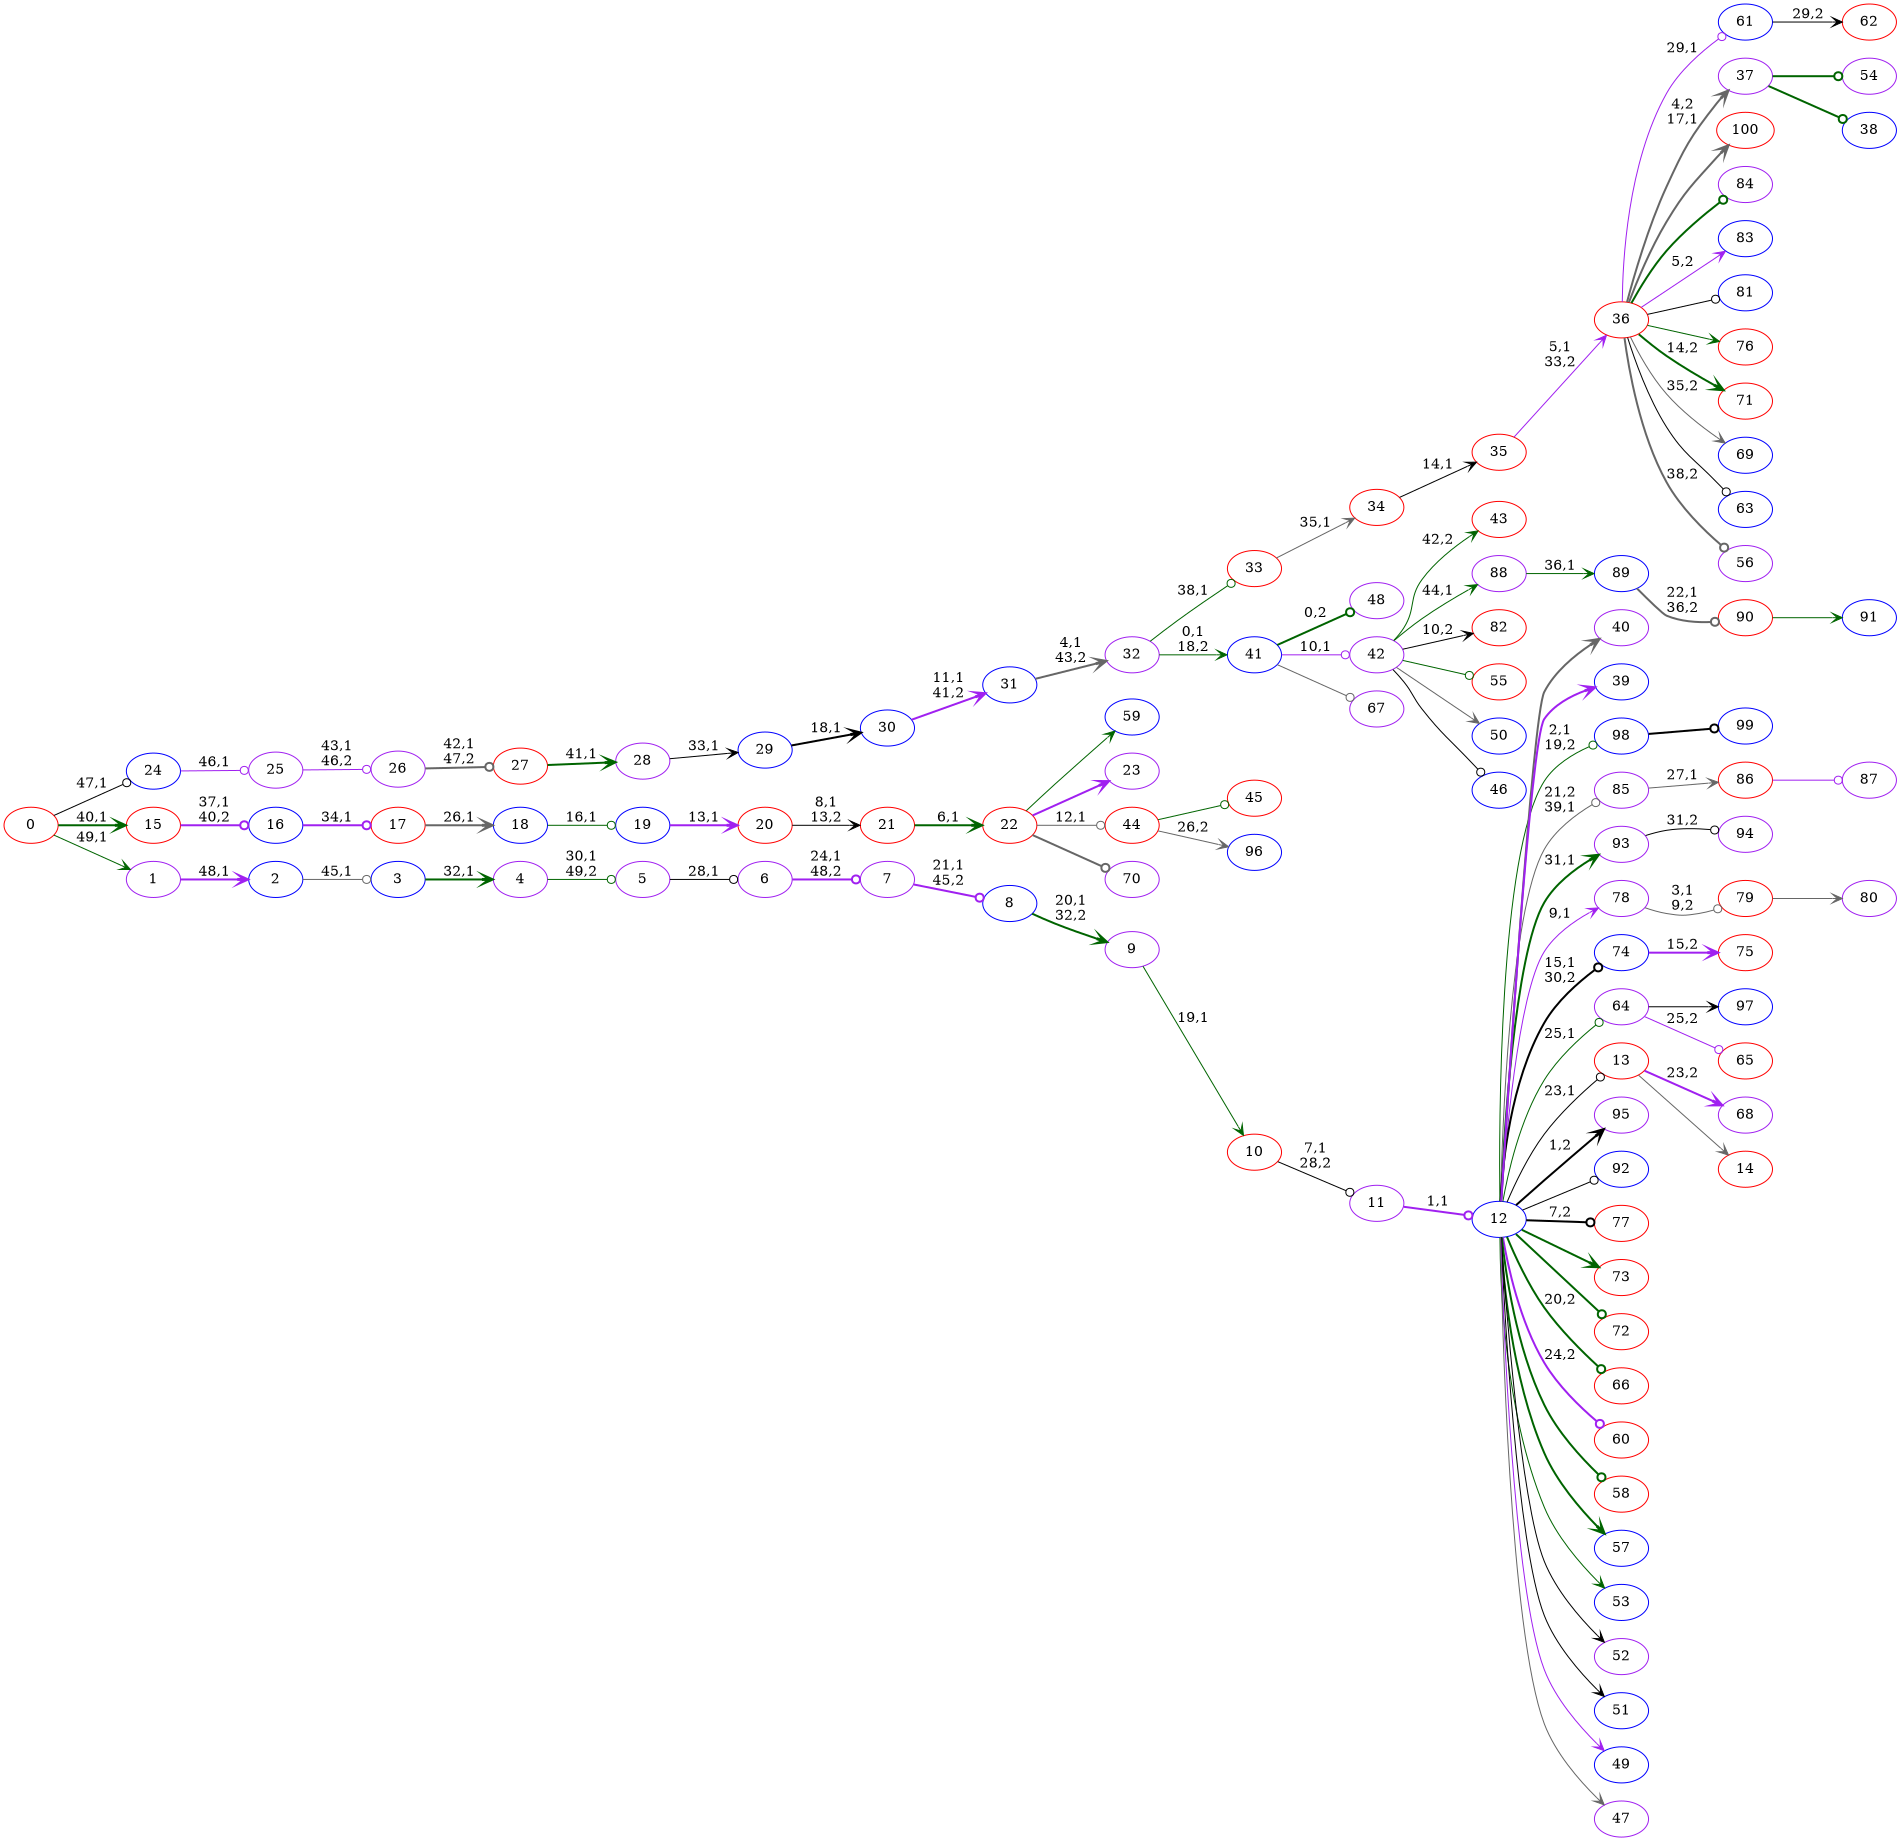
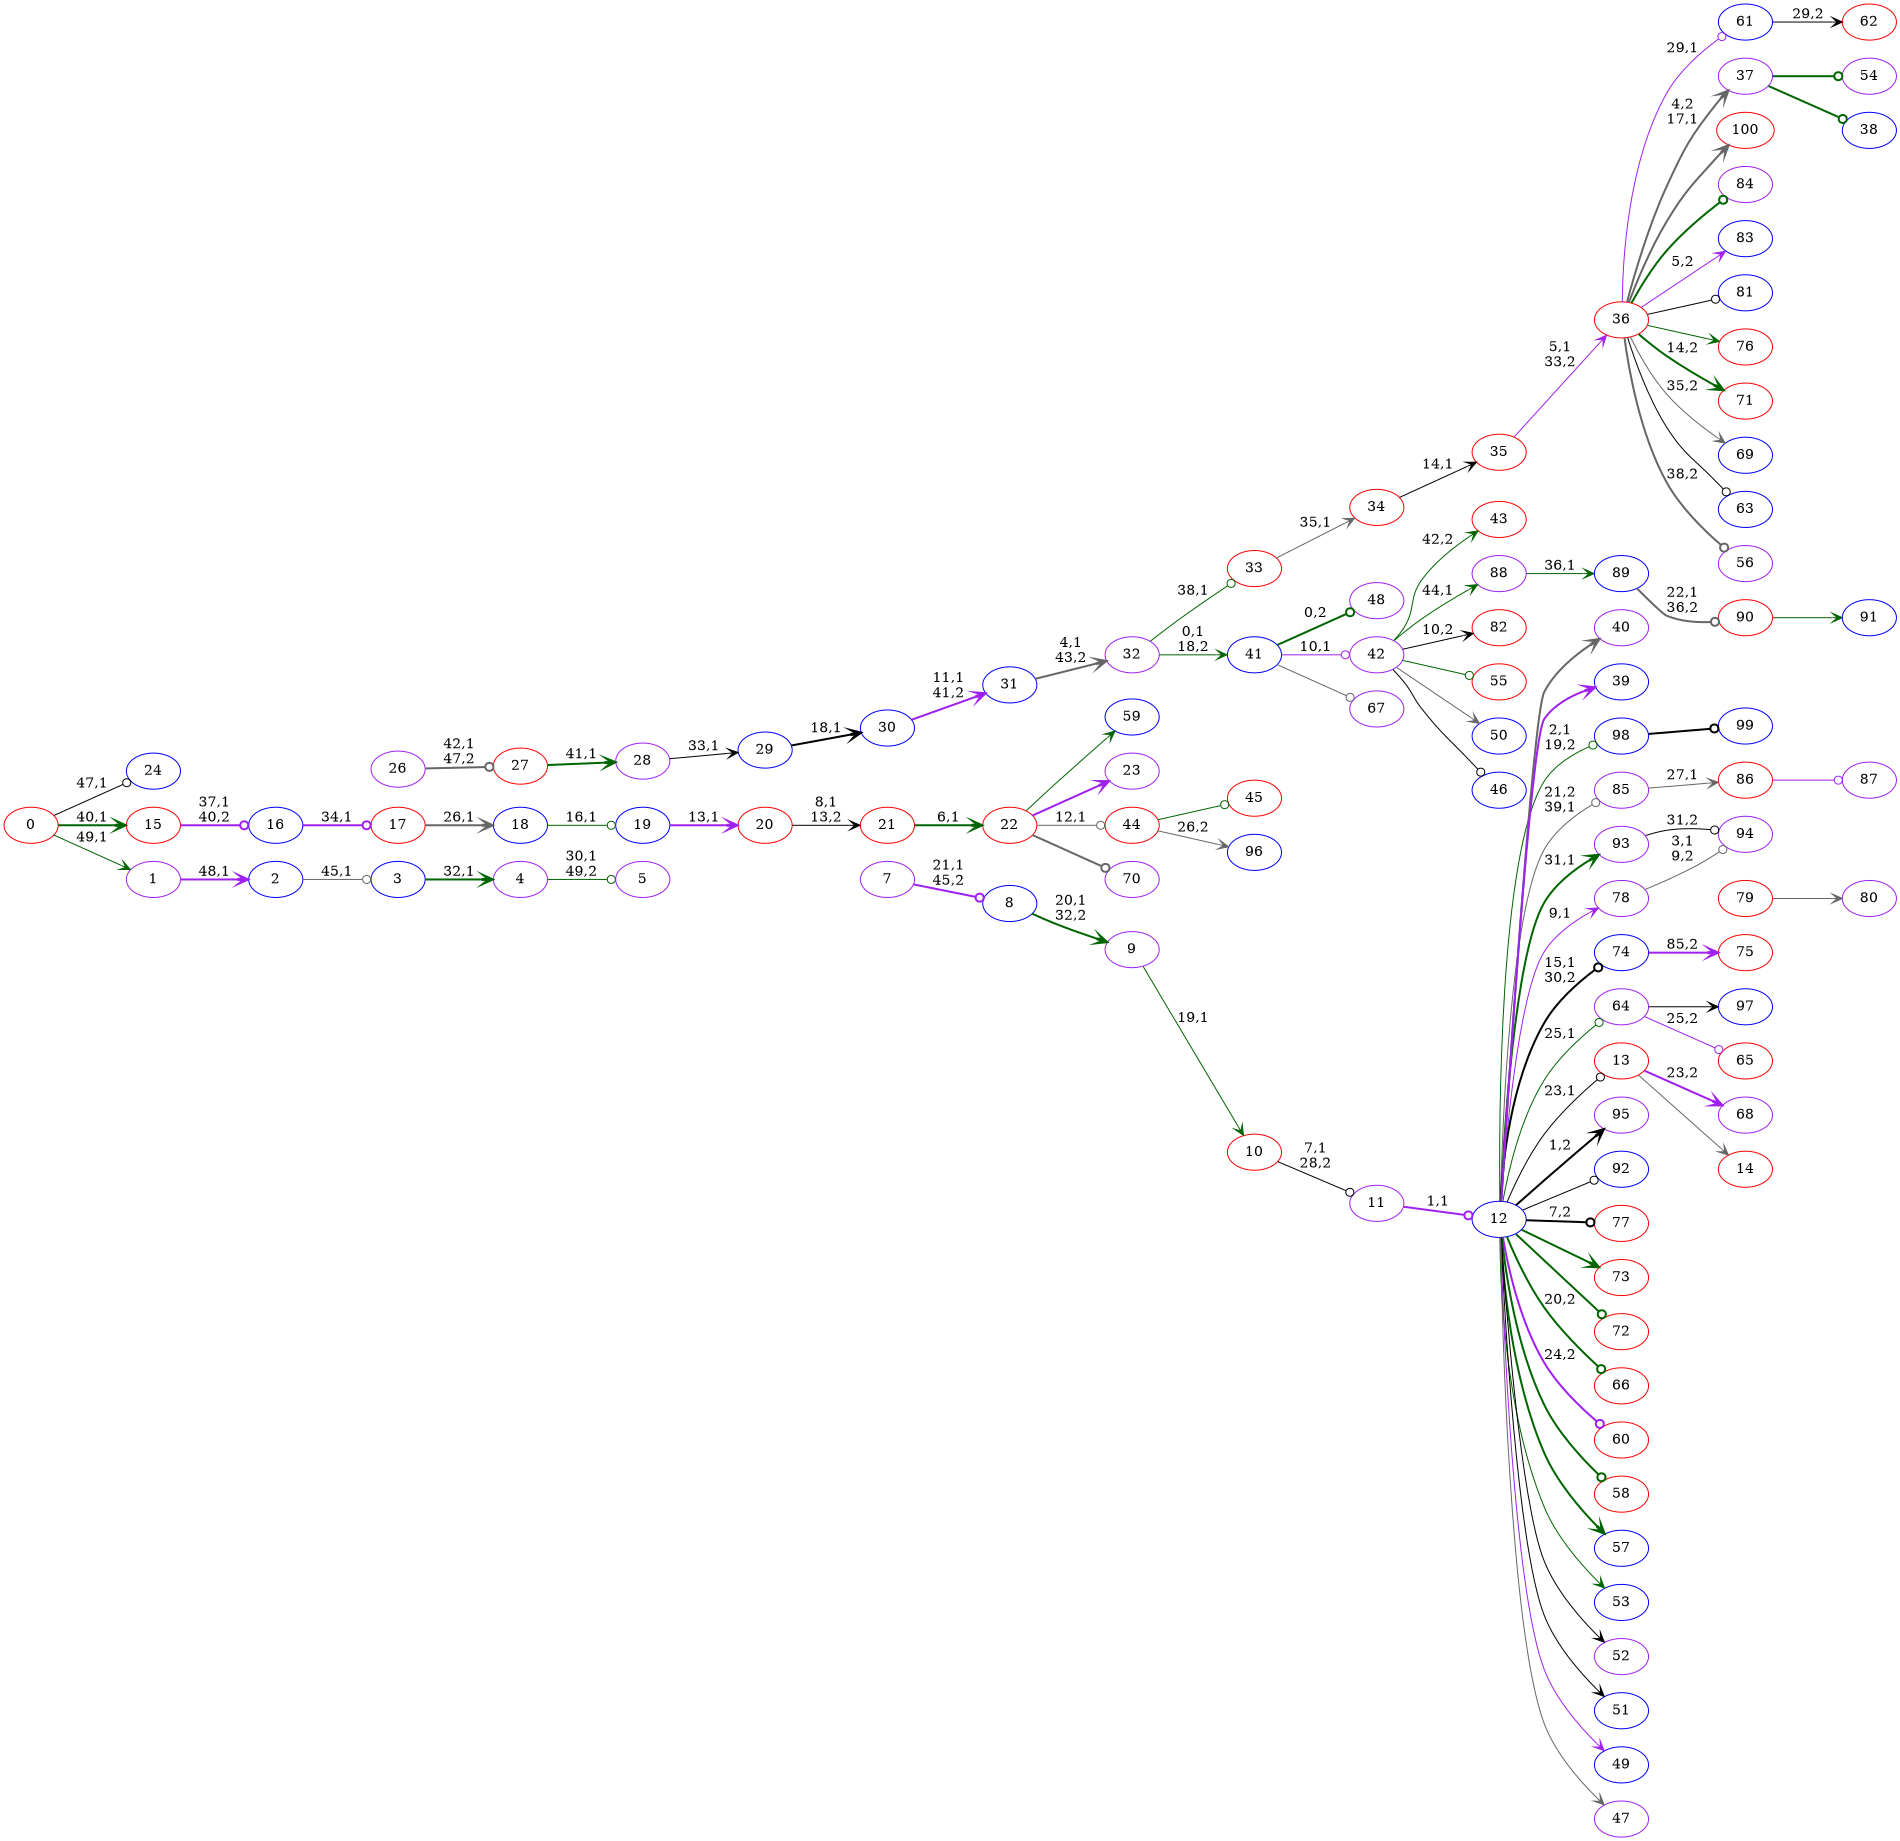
(276, 770) -> none
(765, 879) -> none
(1679, 915) -> (1683, 872)
(1683, 945) -> (1683, 945)
